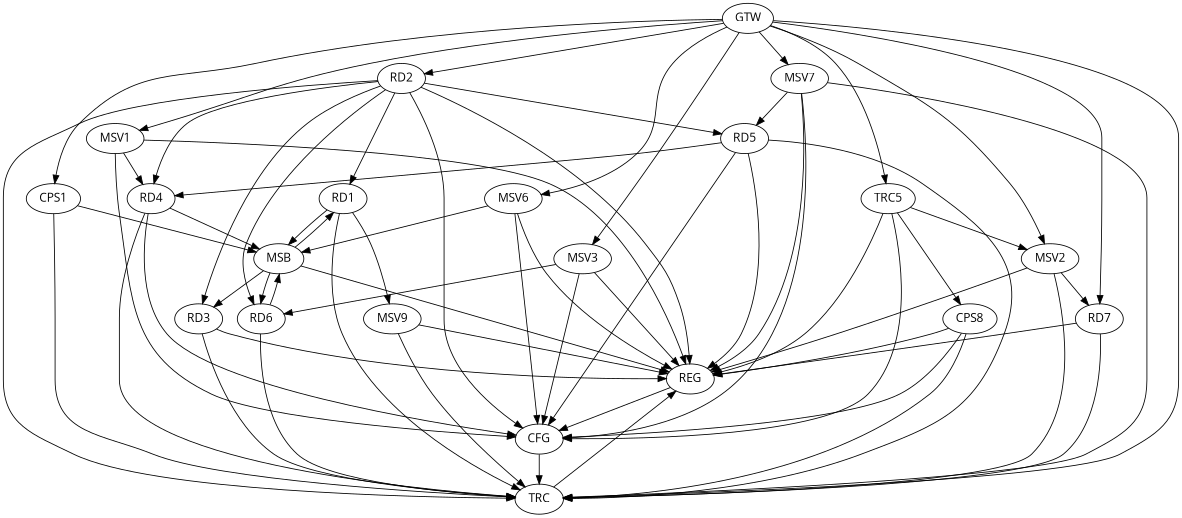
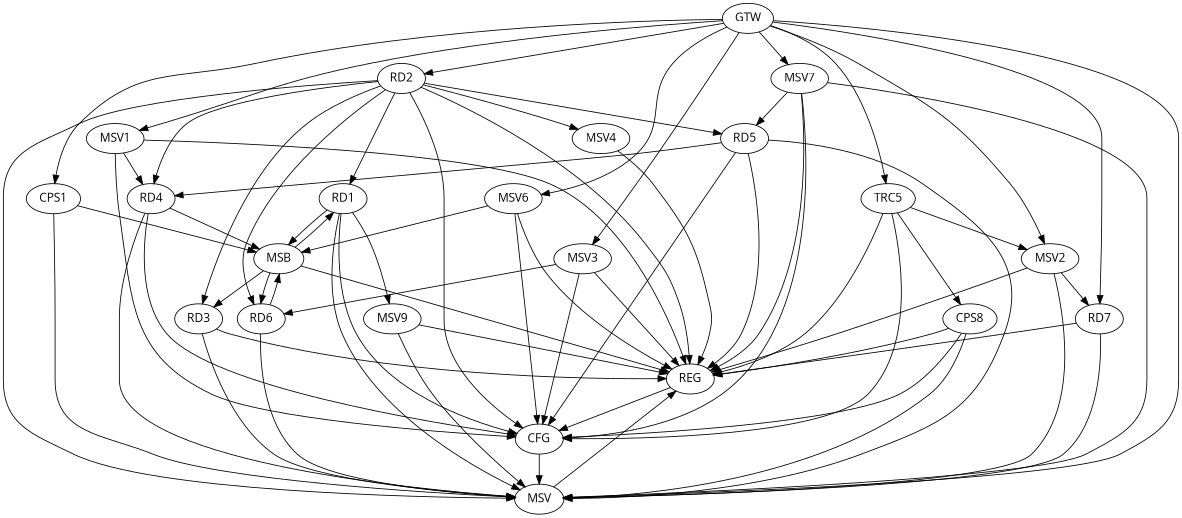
none -> (601, 139)
none -> (370, 353)
(539, 499) -> (539, 499)
